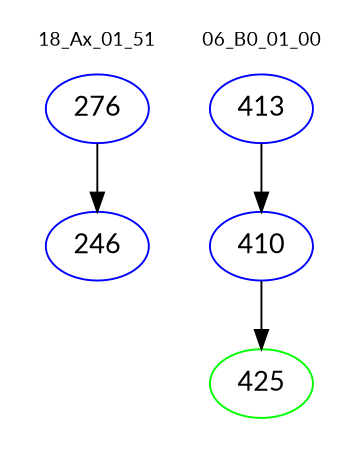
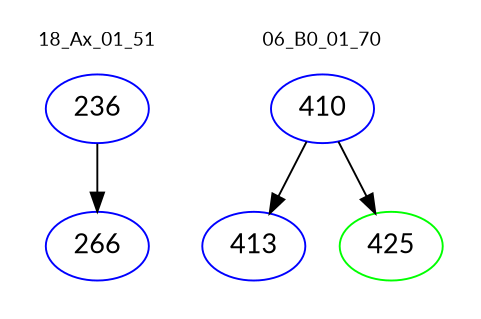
(262, 41) -> (323, 41)
(97, 109) -> (97, 109)
(261, 168) -> (293, 169)
(97, 246) -> (97, 246)
